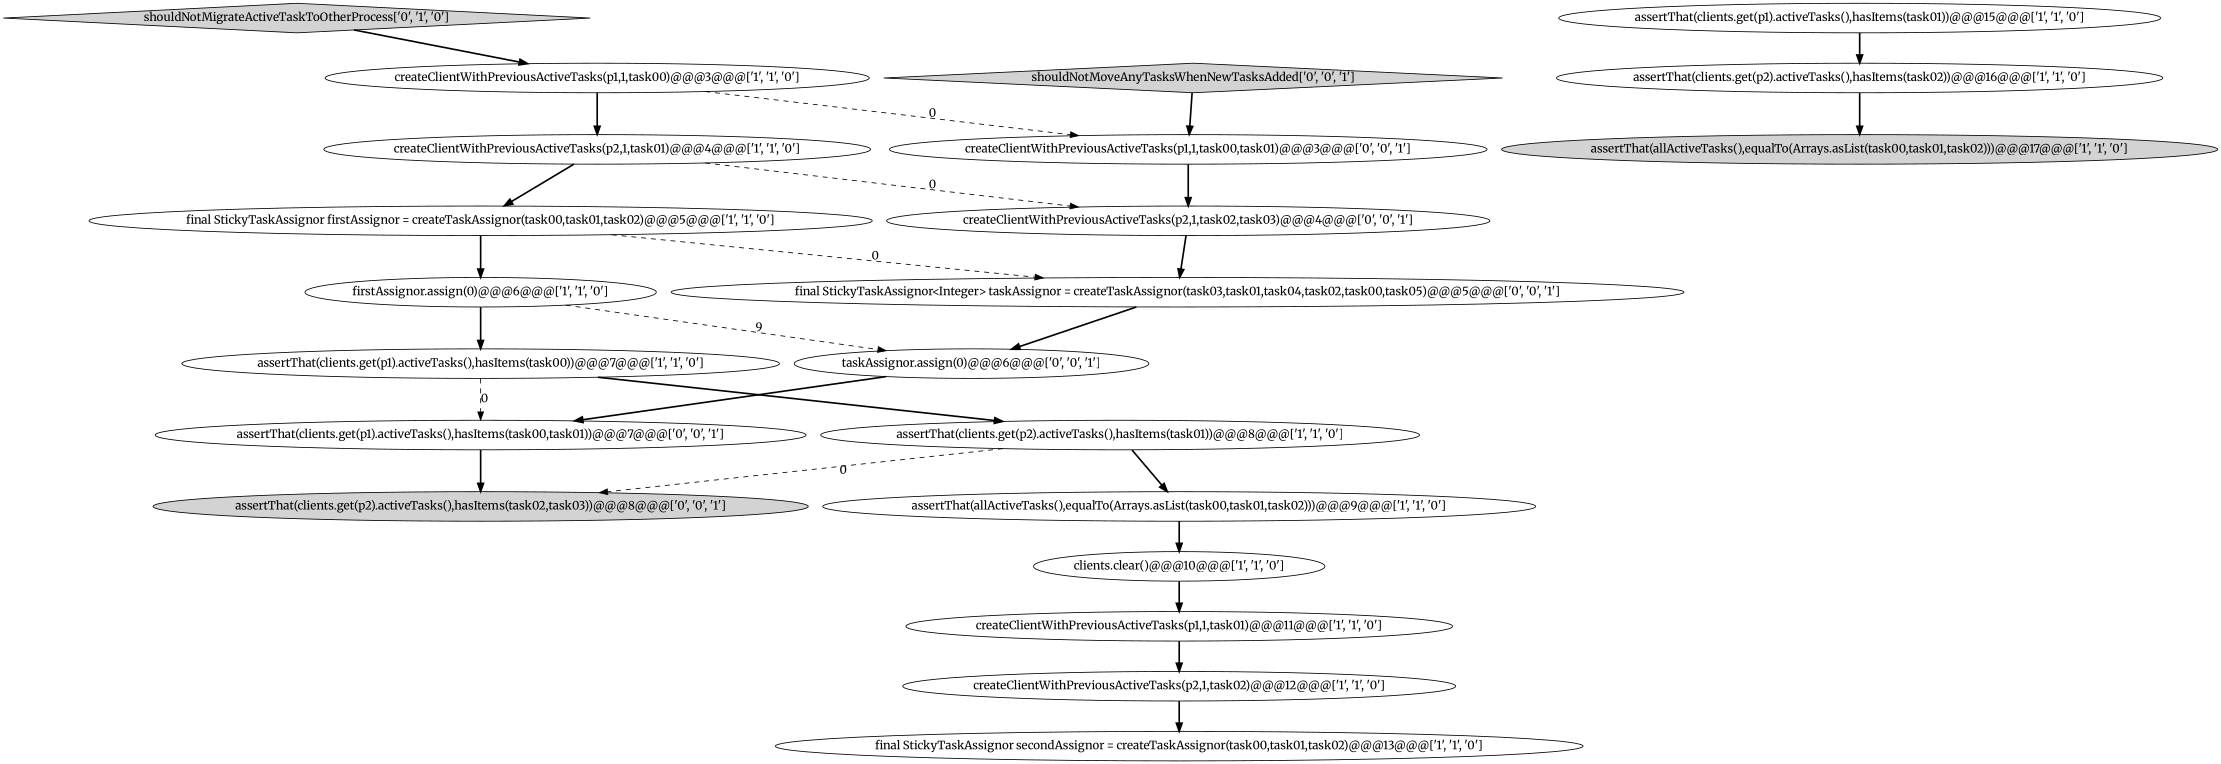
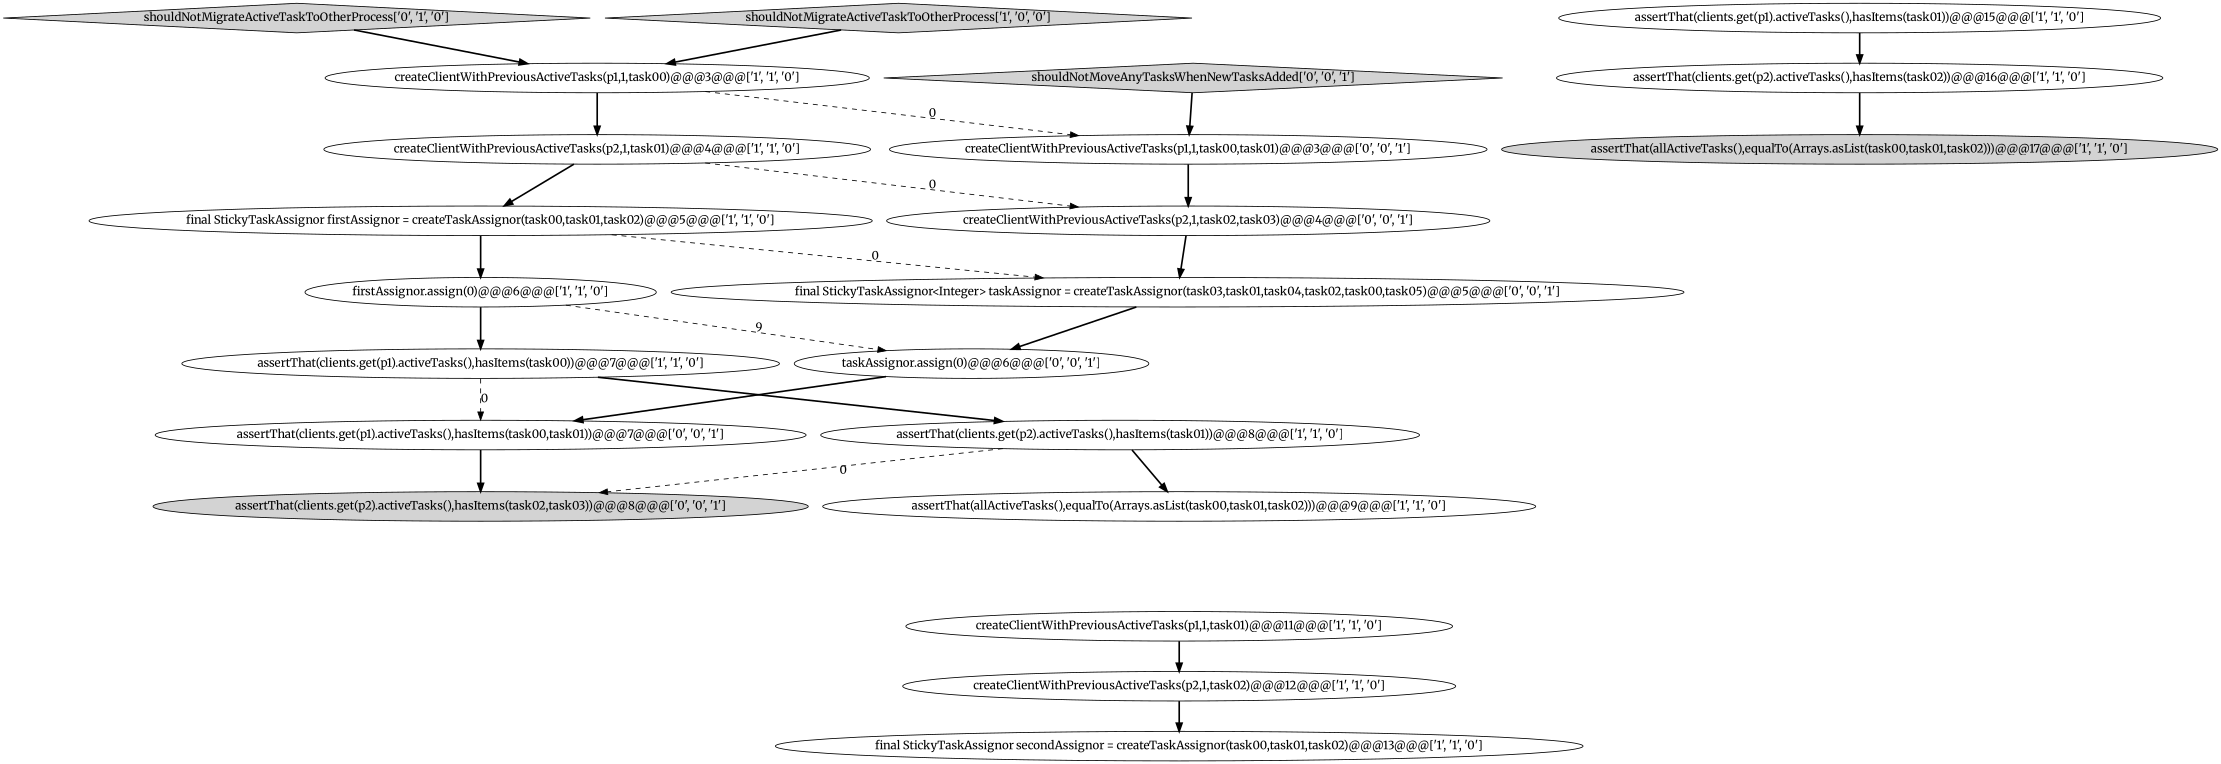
none -> (898, 18)
(1179, 566) -> none
